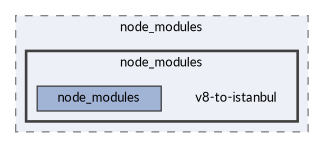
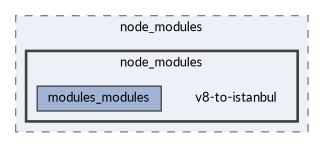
(99, 99) -> (99, 99)
